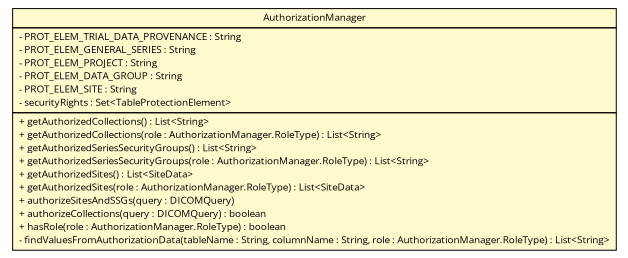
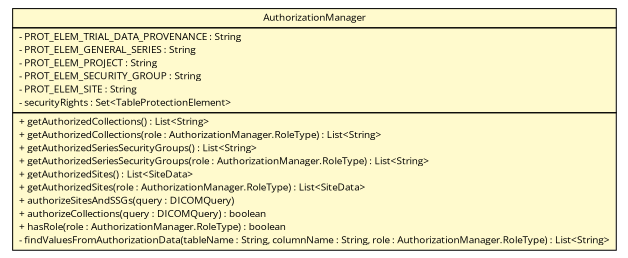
(101, 76) -> (110, 76)
